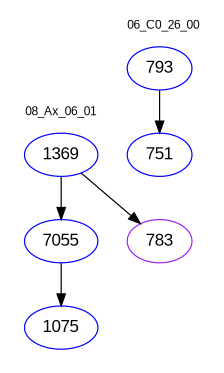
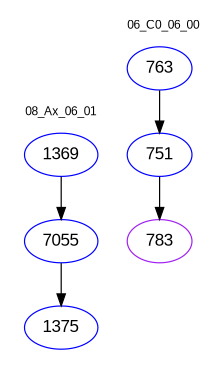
(164, 26) -> (164, 26)
(160, 68) -> (160, 68)
(100, 189) -> (160, 192)
(61, 328) -> (61, 328)
